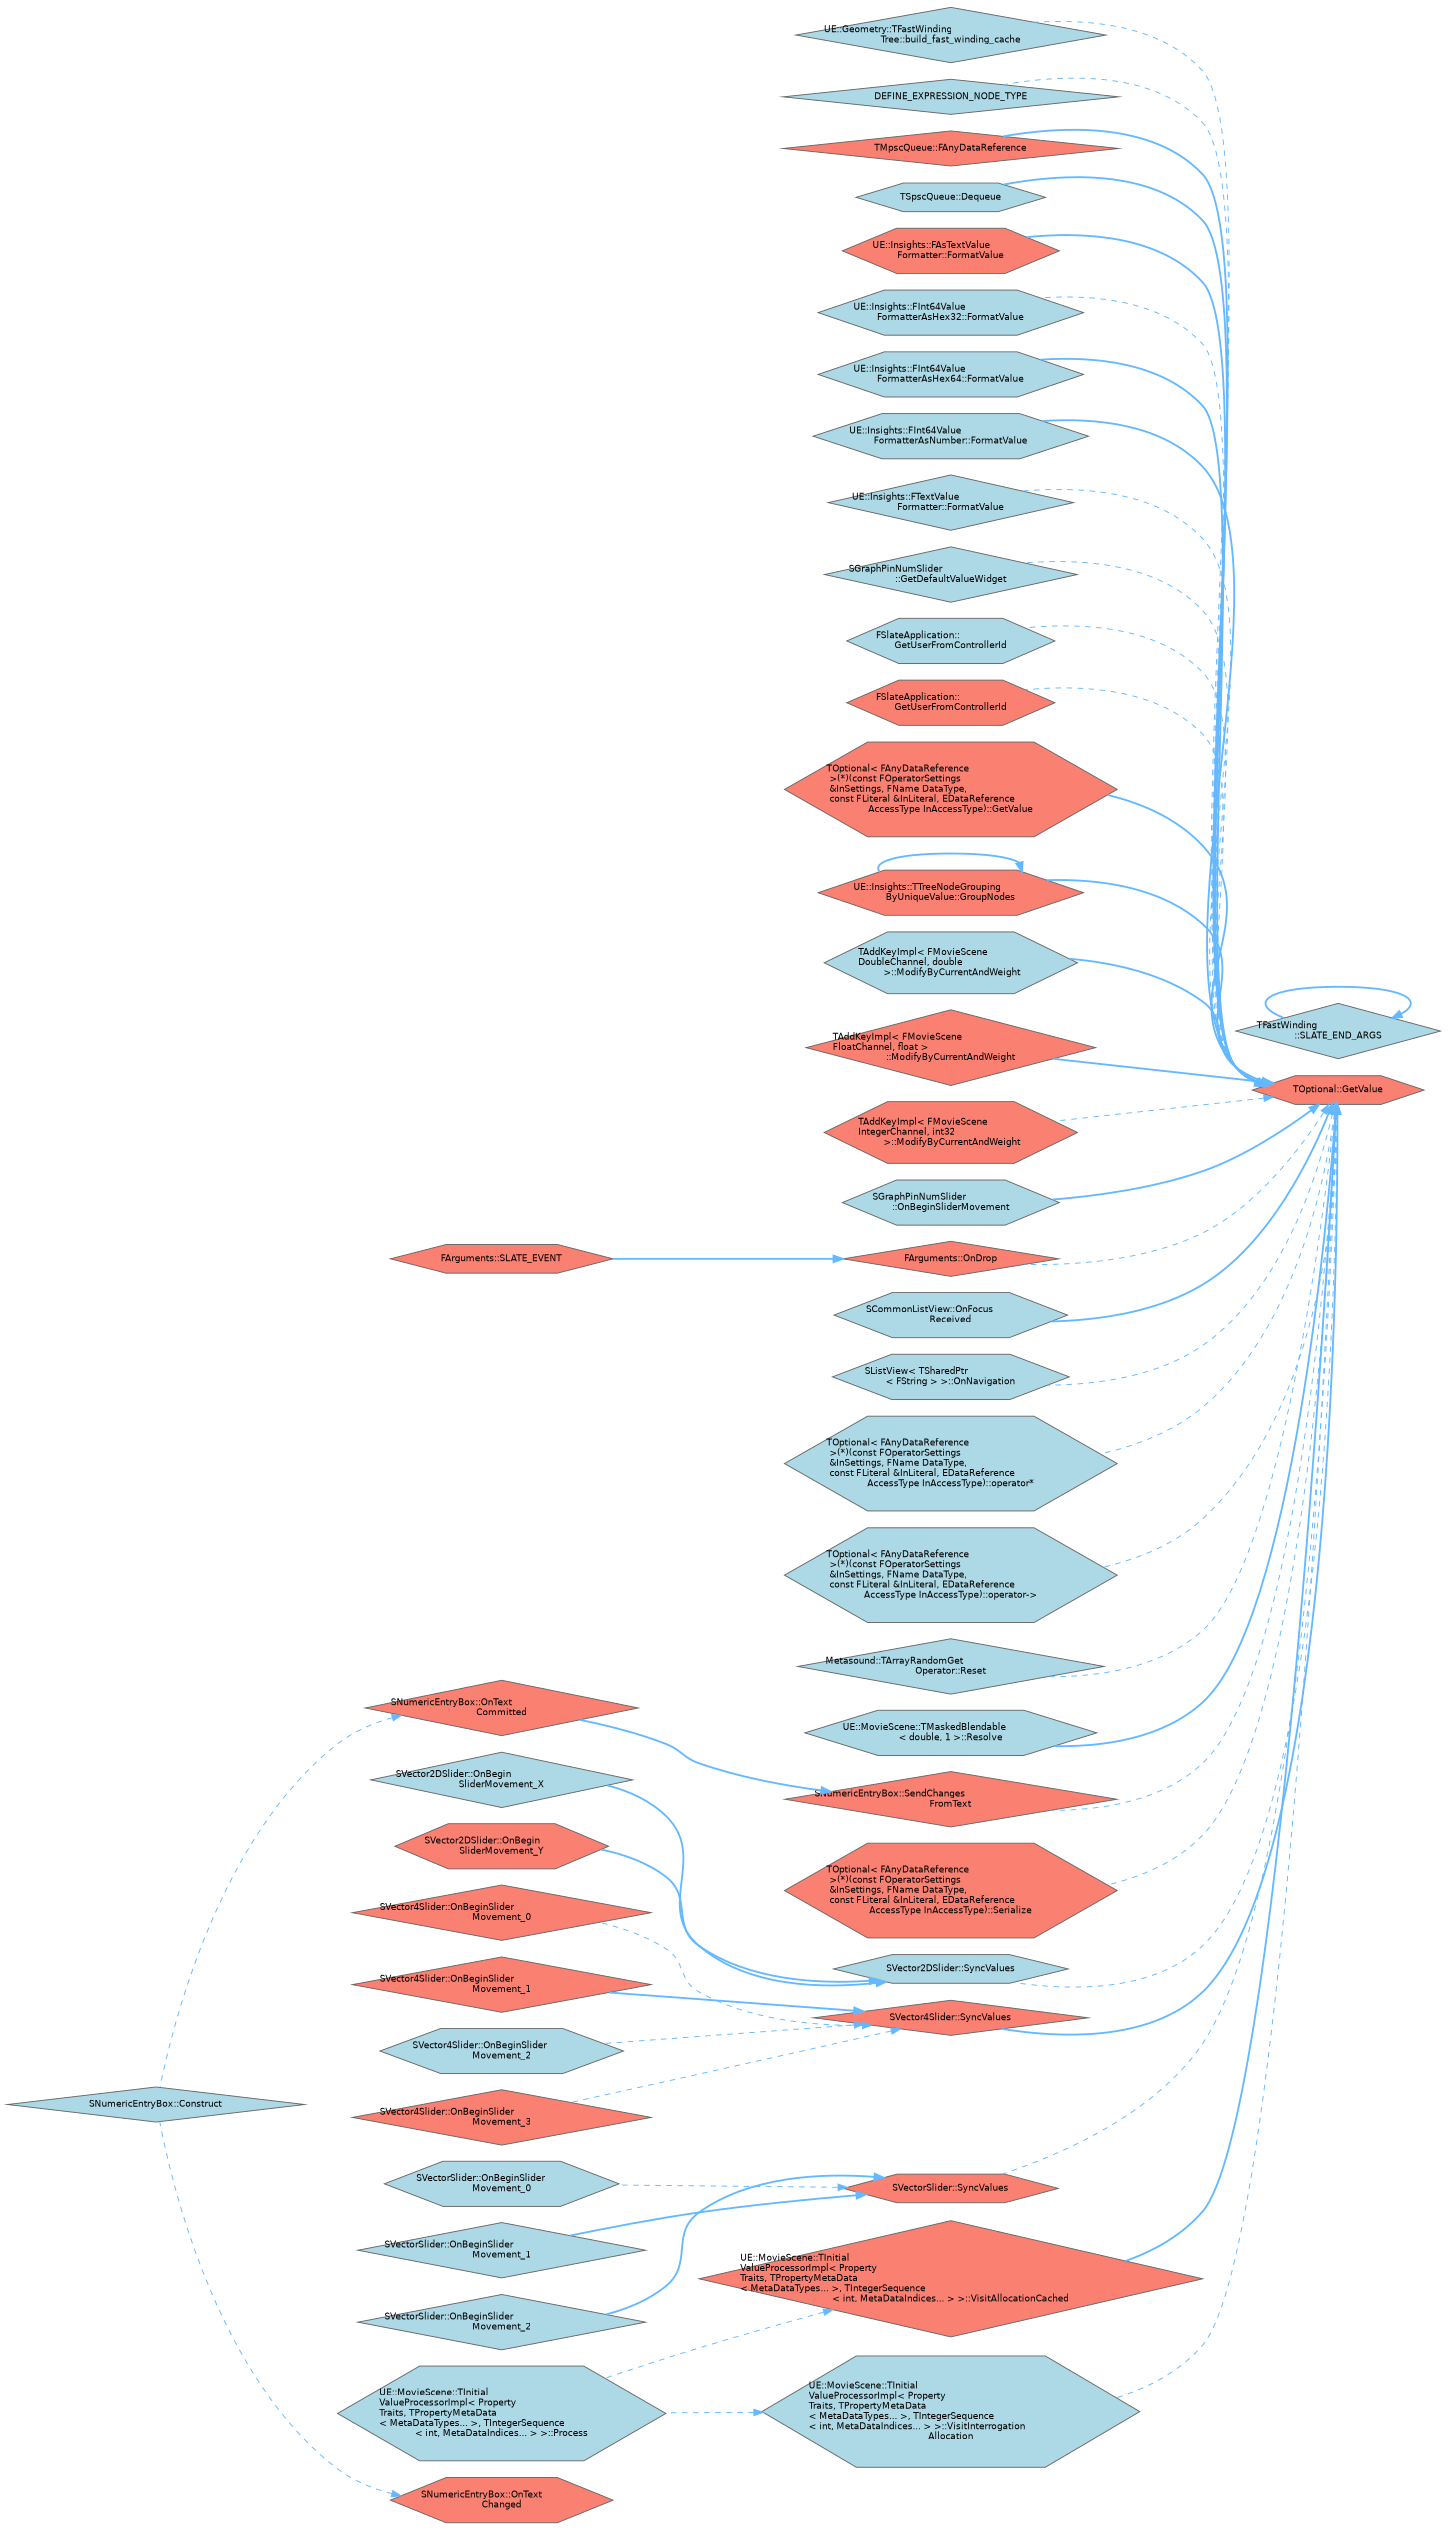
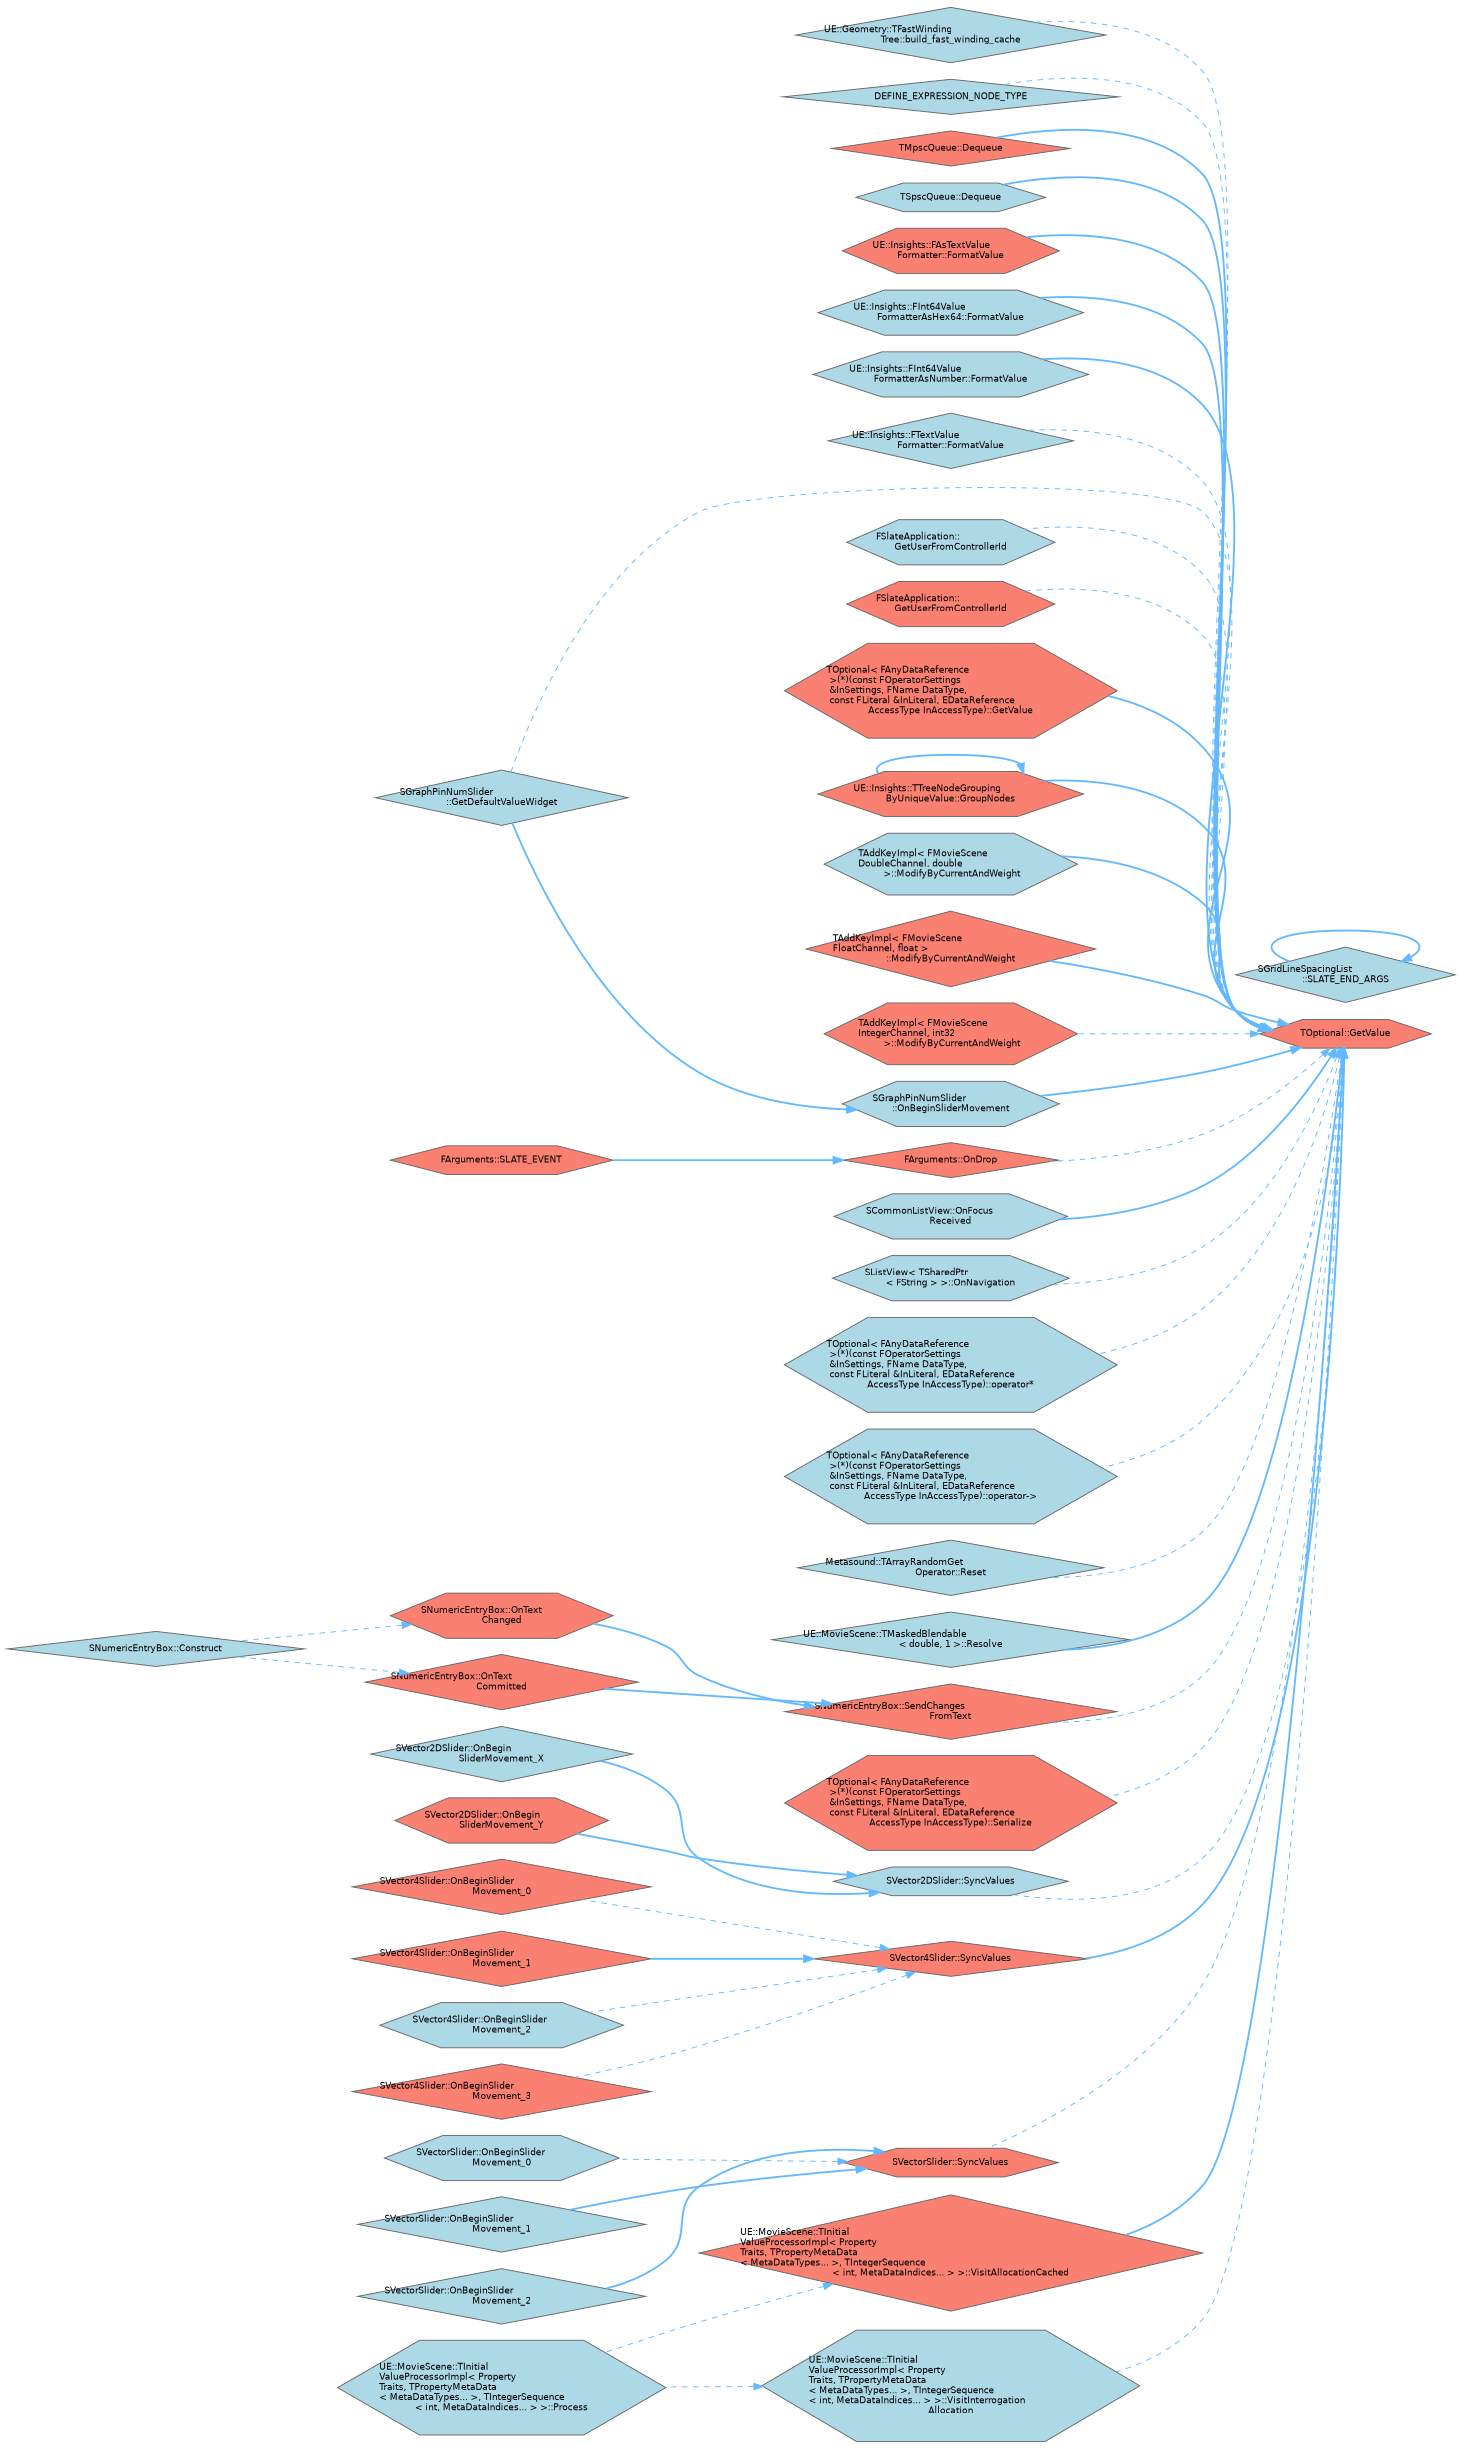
(951, 148) -> (951, 148)
(951, 313) -> none
none -> (636, 1021)
(1338, 1031) -> (1346, 975)
none -> (694, 1673)
(951, 1733) -> (951, 1640)
